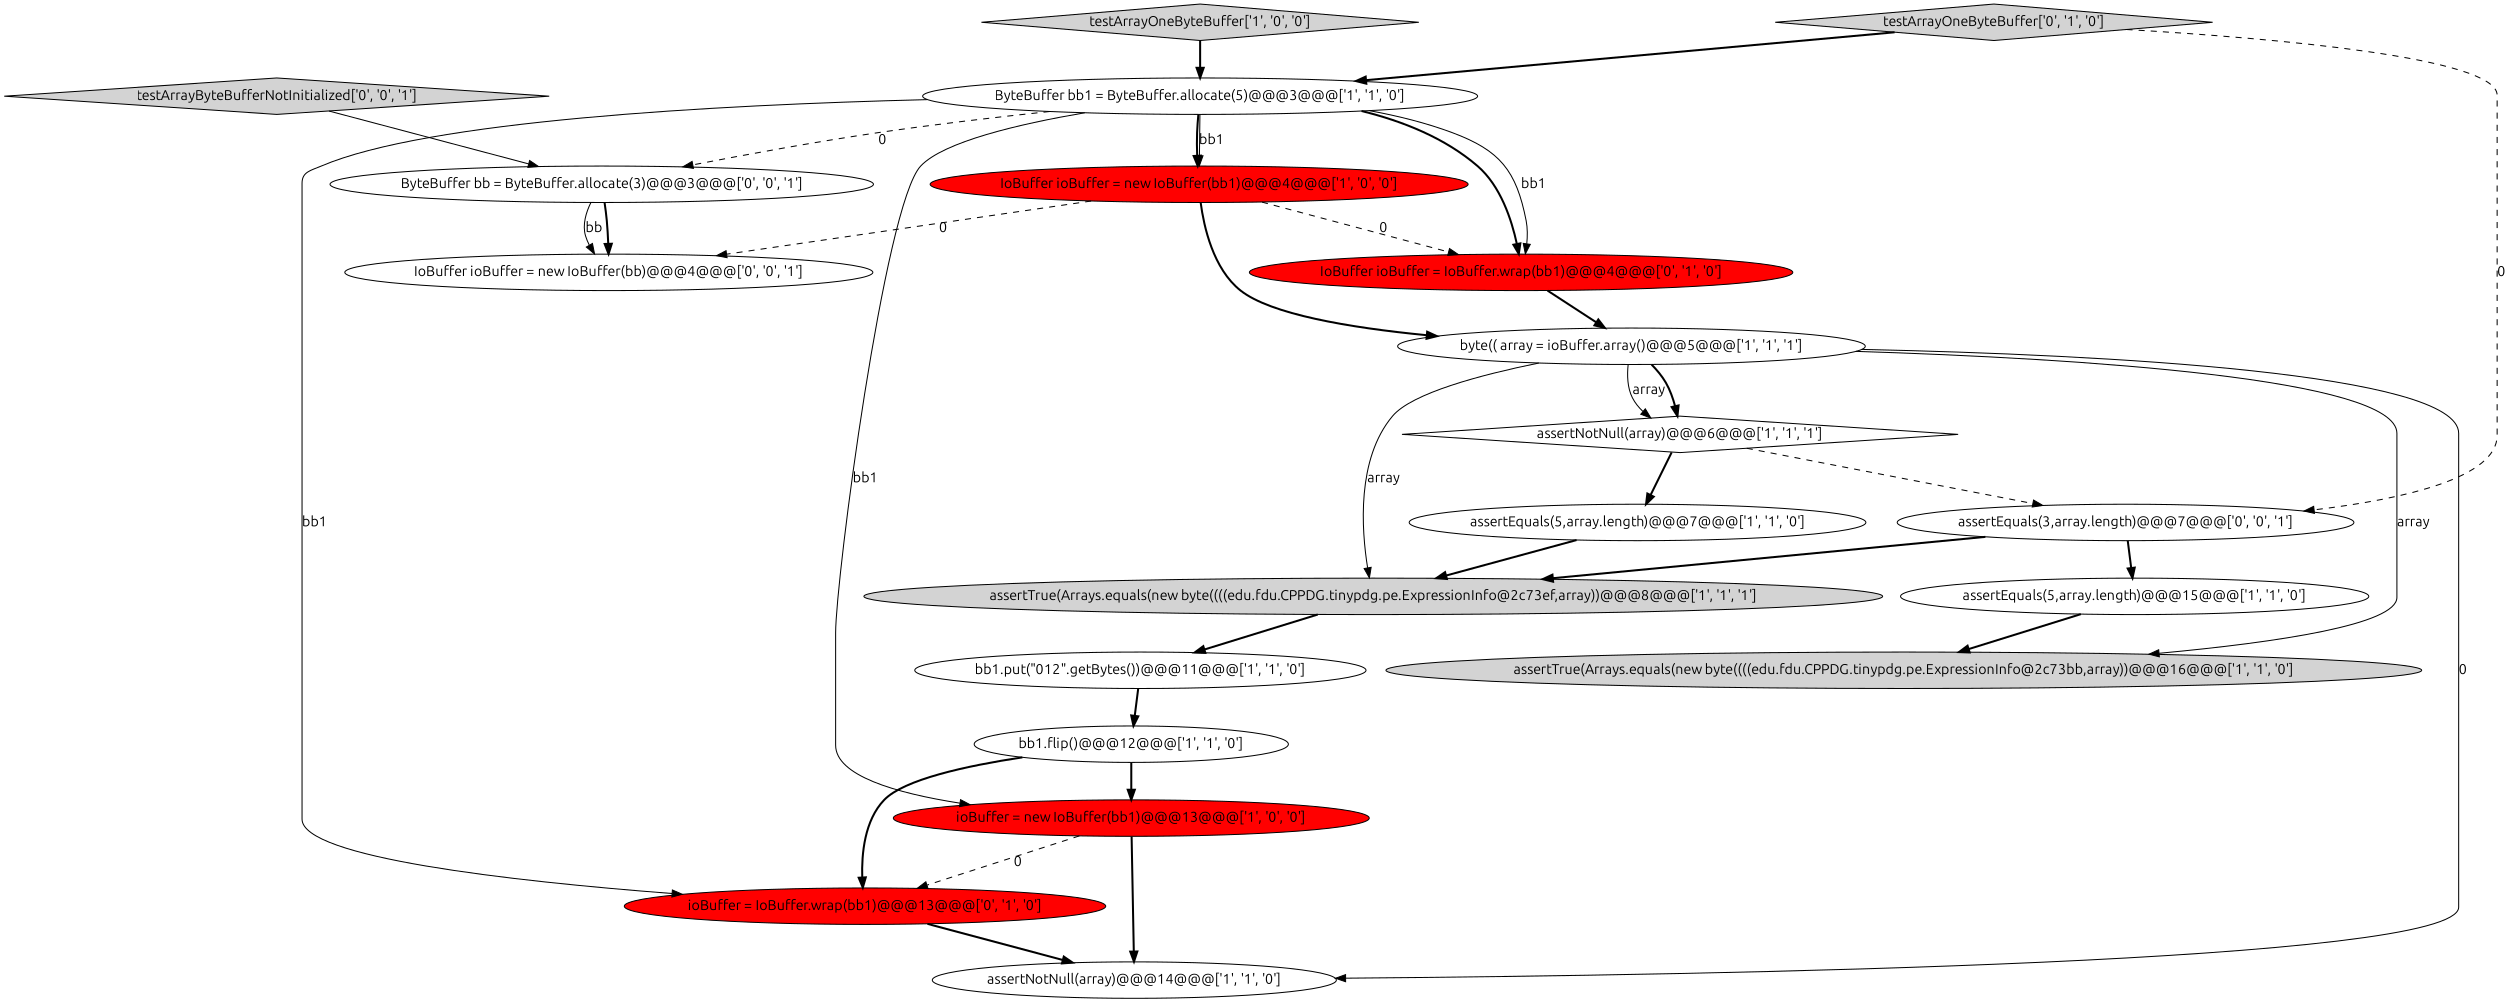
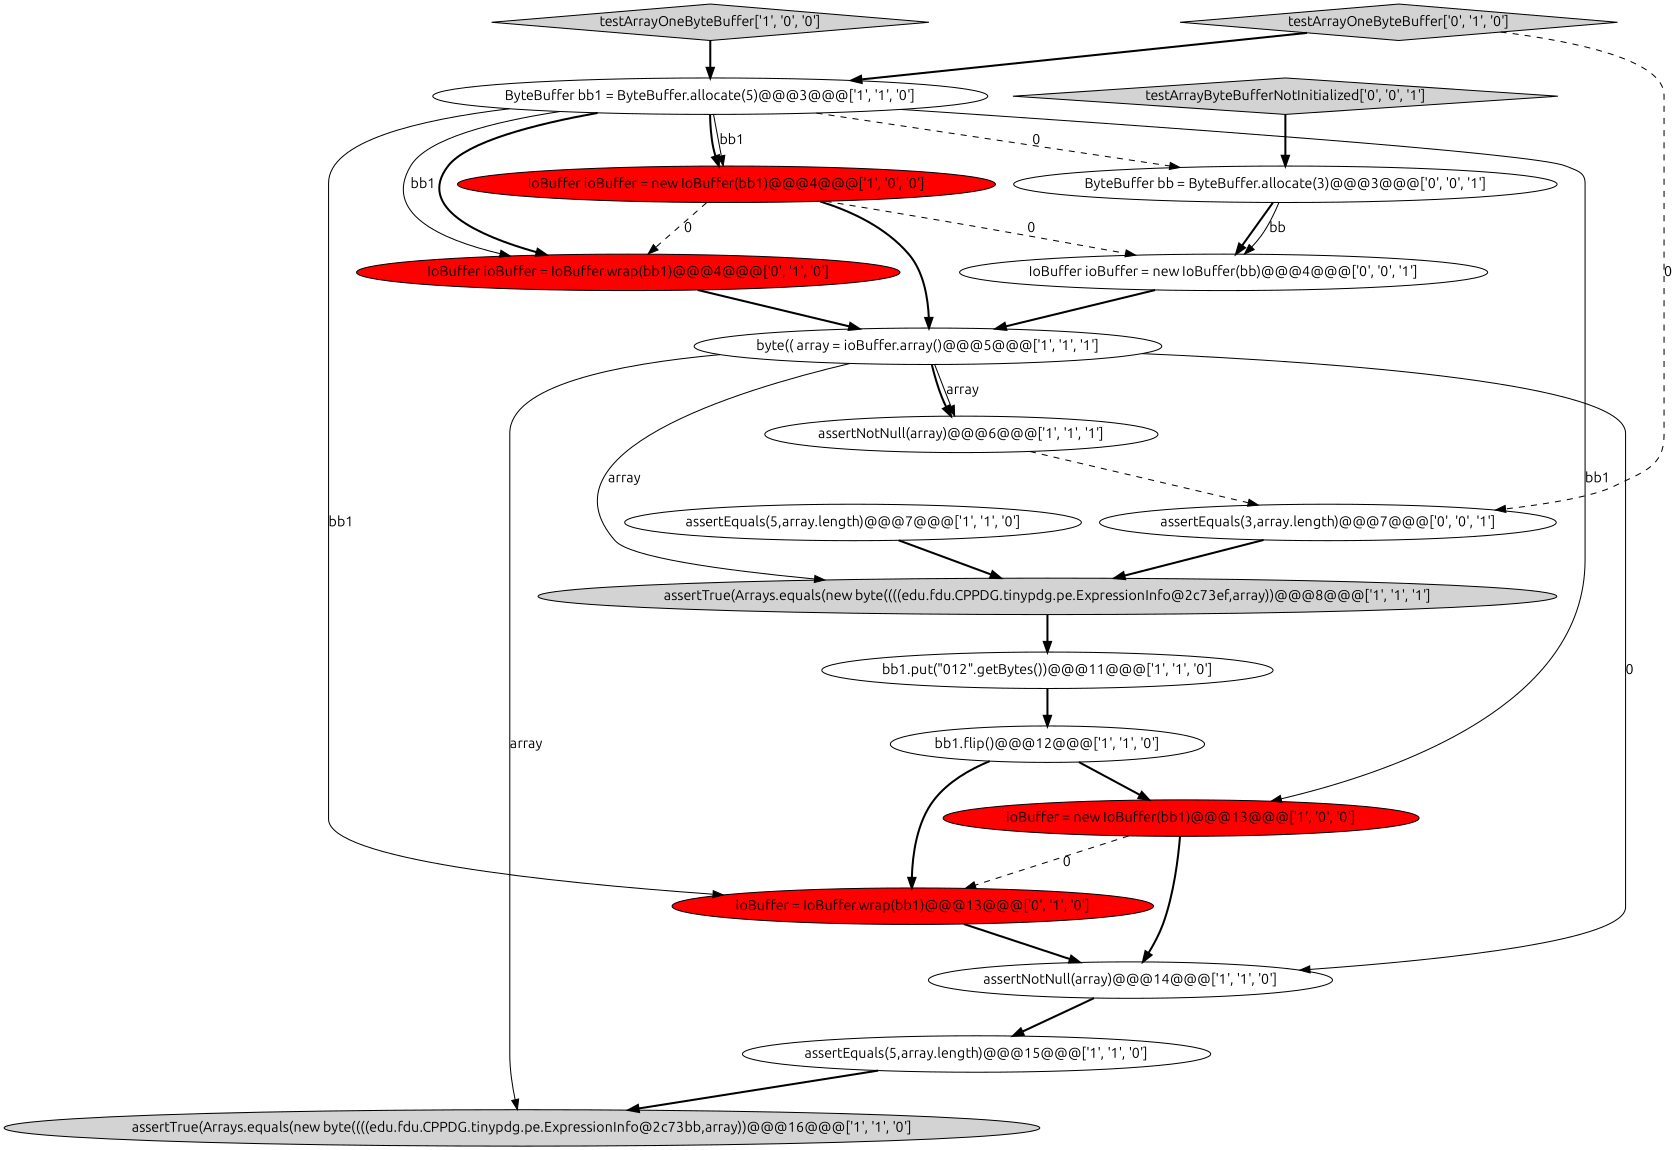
(414, 133) -> (1285, 130)
none -> (1080, 308)
(1680, 434) -> (961, 434)
(1661, 474) -> none
(2129, 554) -> (1058, 1015)
